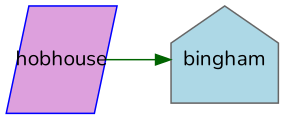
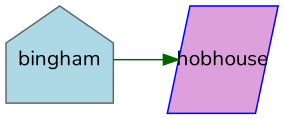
(131, 60) -> (138, 60)
